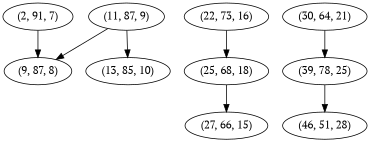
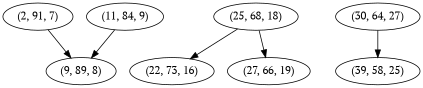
(127, 17) -> (125, 17)
(325, 17) -> (378, 17)
(226, 40) -> (217, 42)
(38, 71) -> (81, 71)
(128, 71) -> none
(325, 71) -> (378, 71)
(226, 126) -> (269, 71)
(325, 126) -> none
